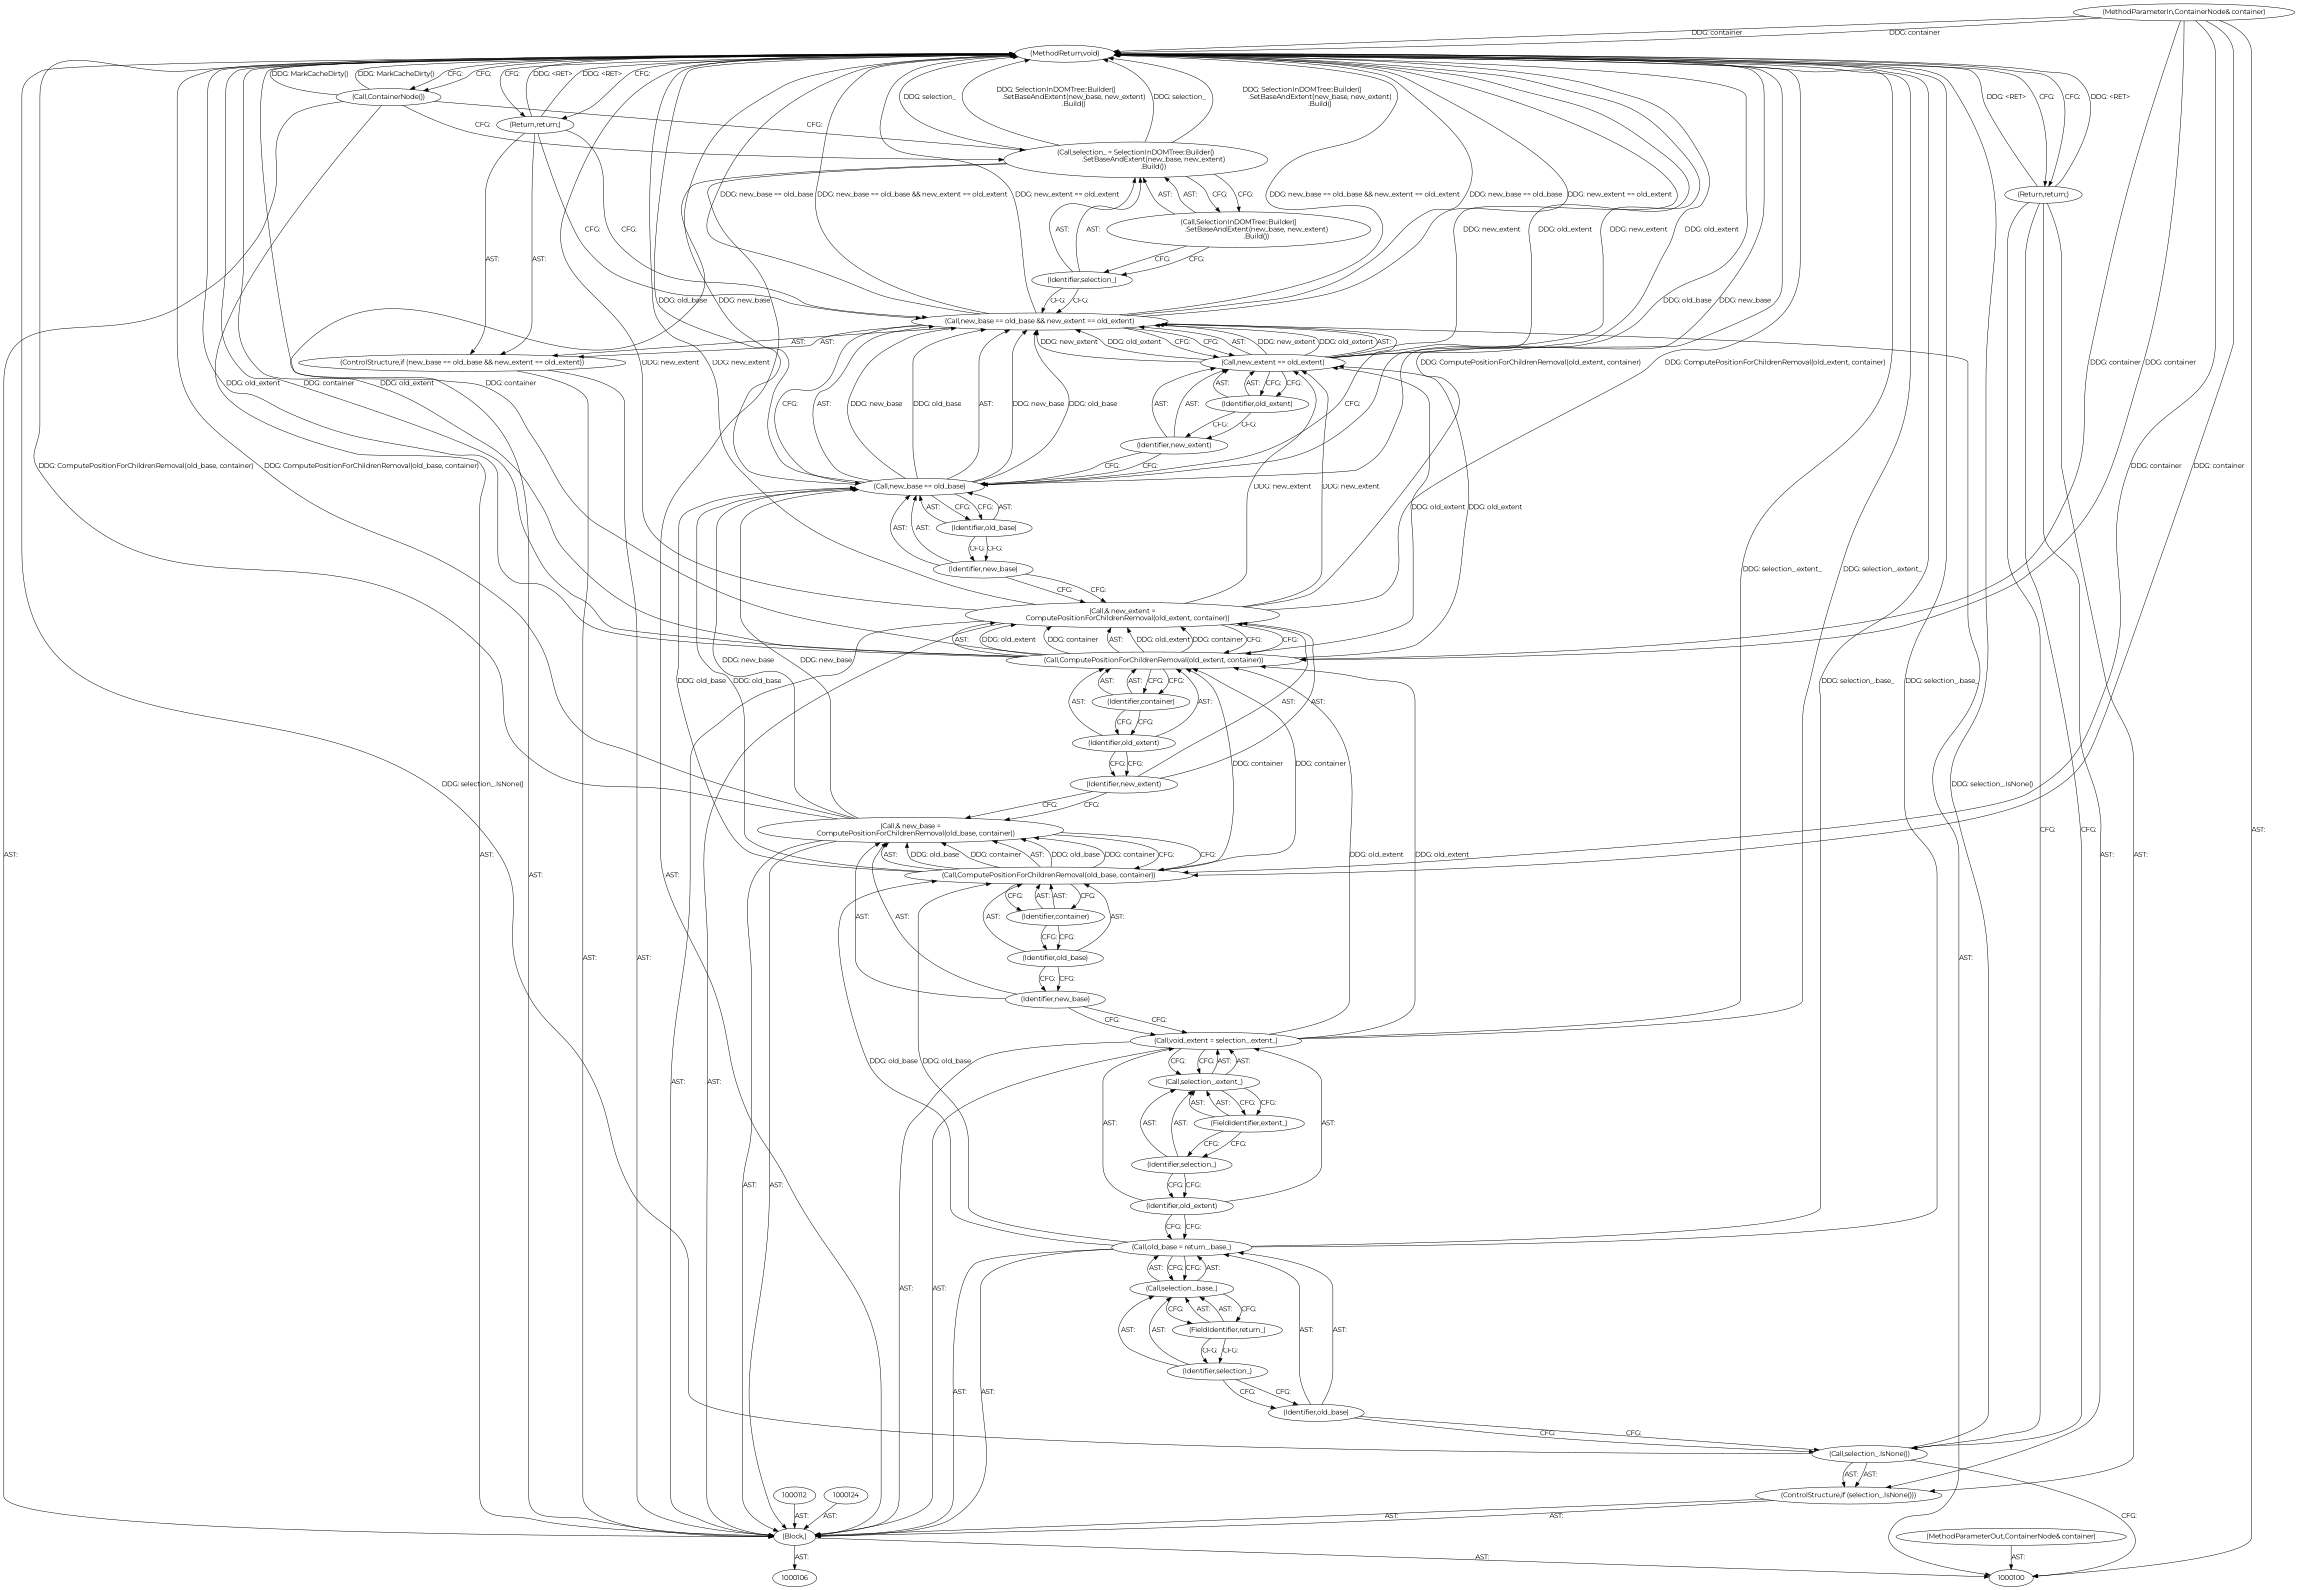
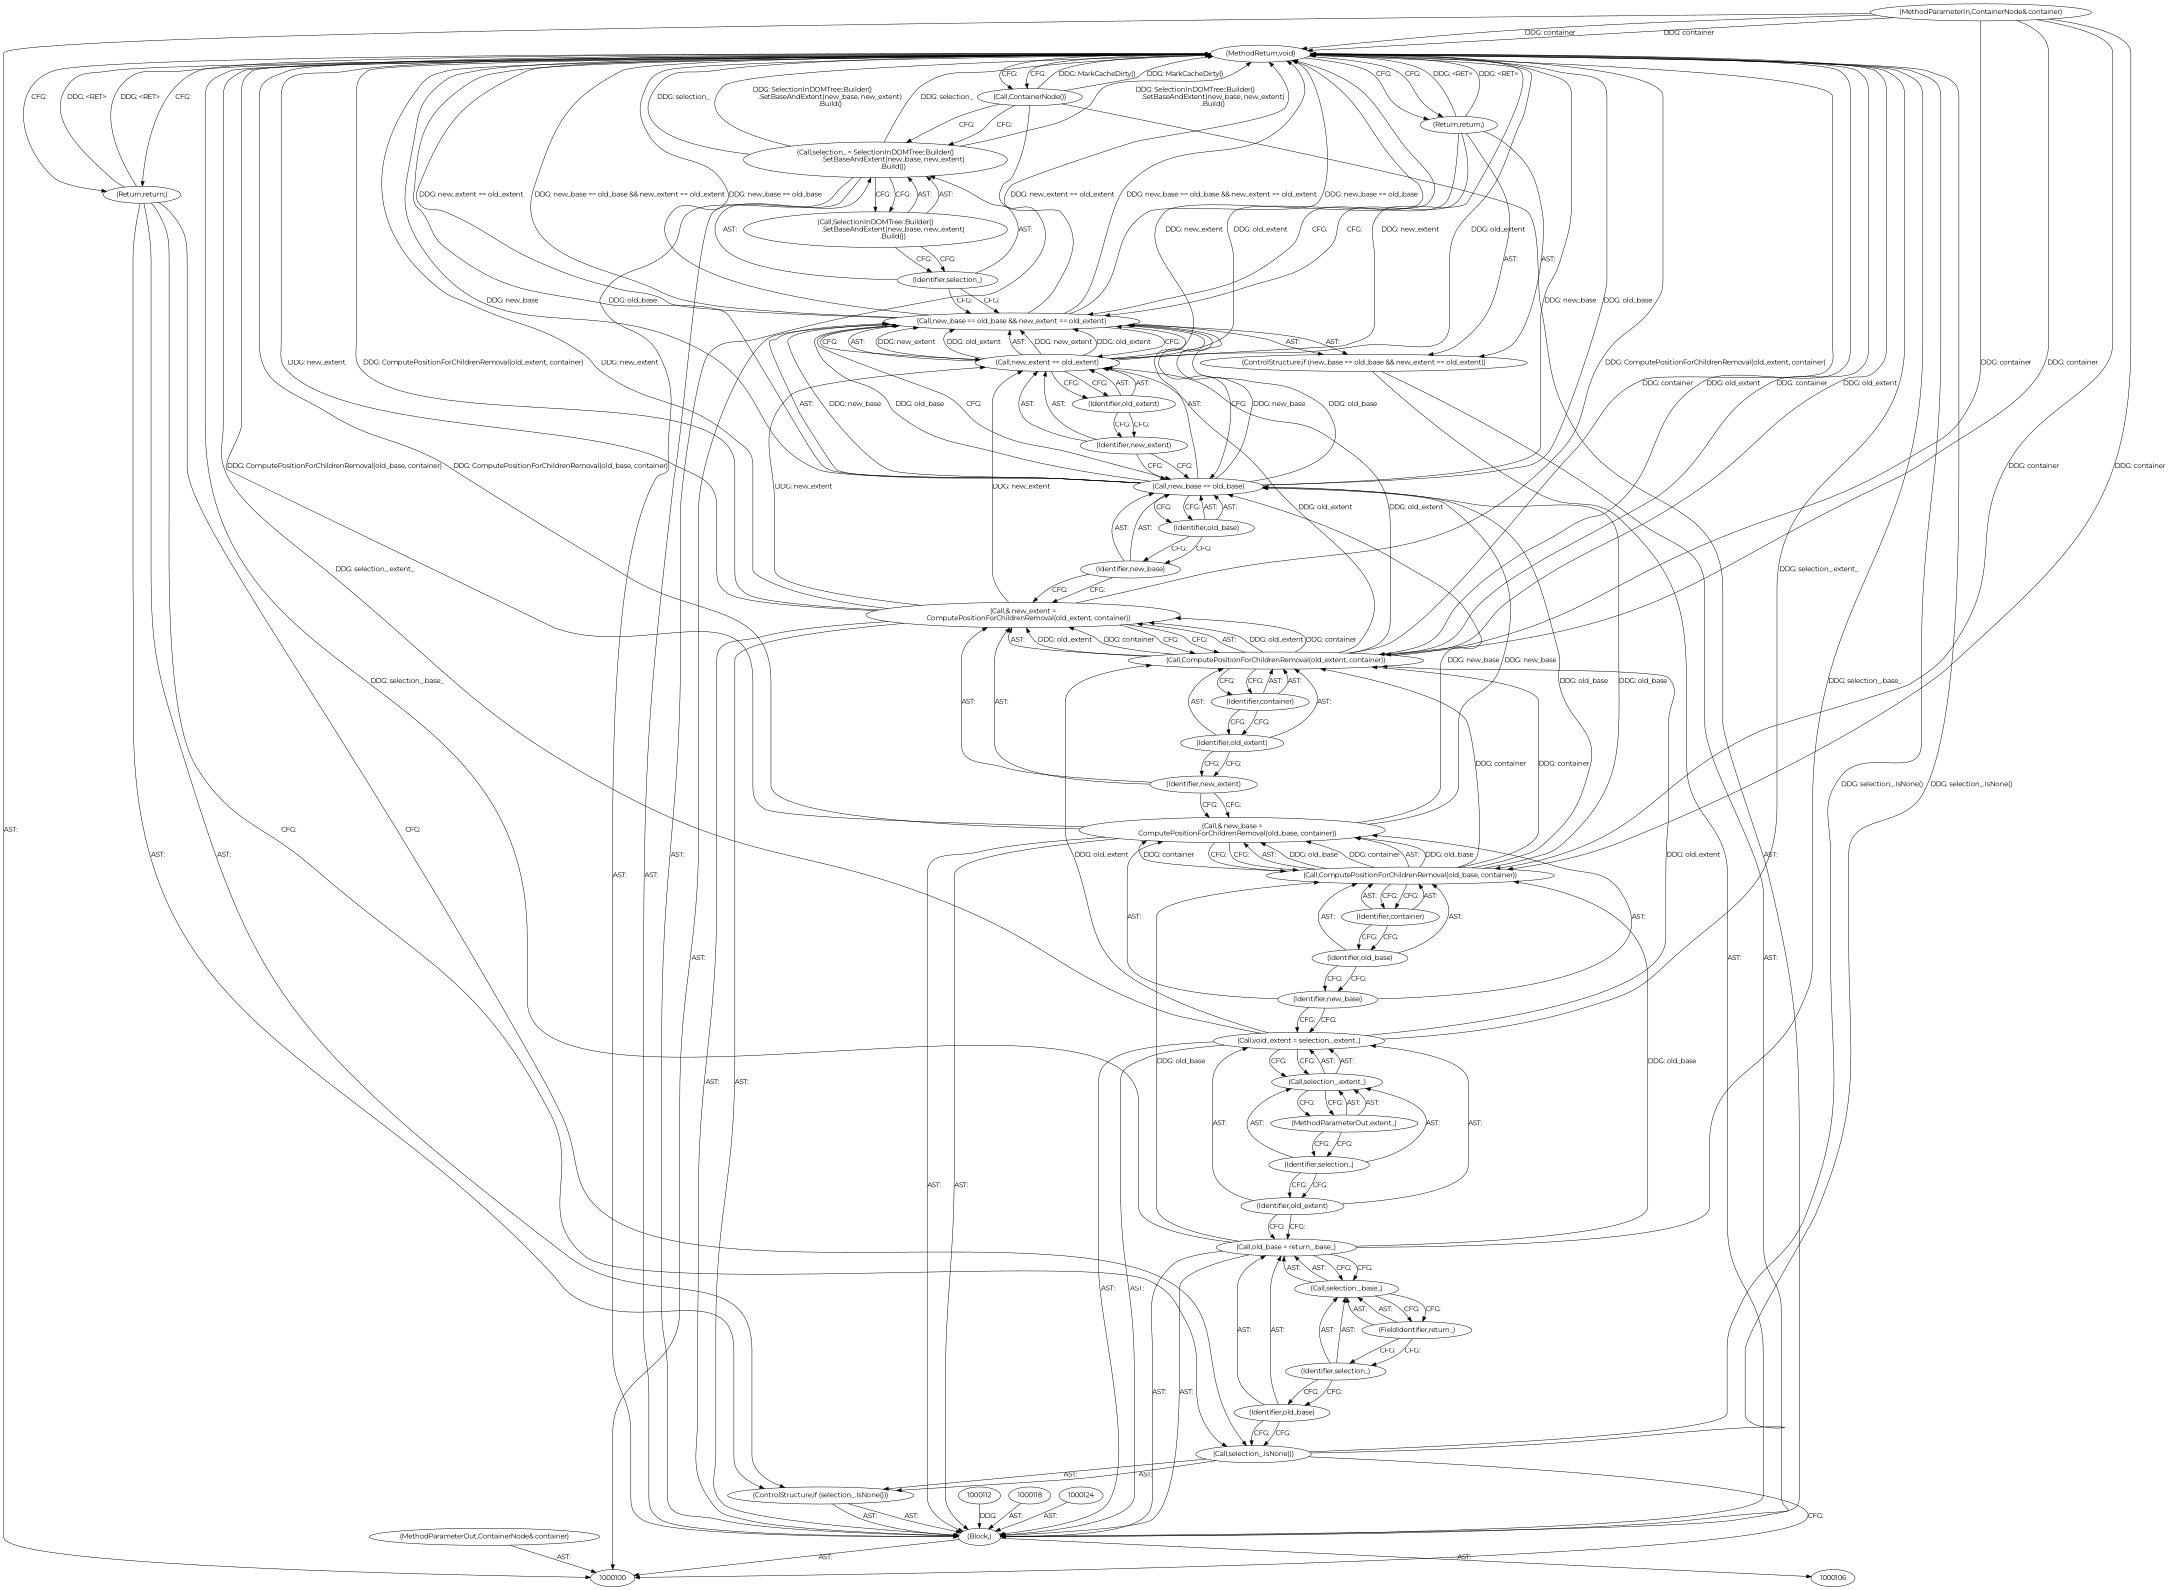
(1249, 1124) -> (1344, 1124)
none -> (1030, 1495)
(803, 1516) -> (989, 1516)
